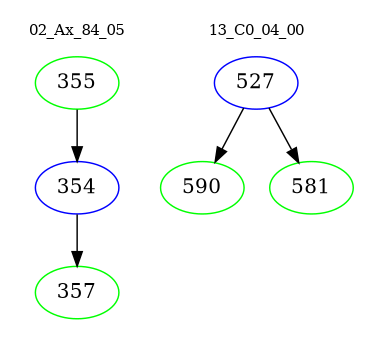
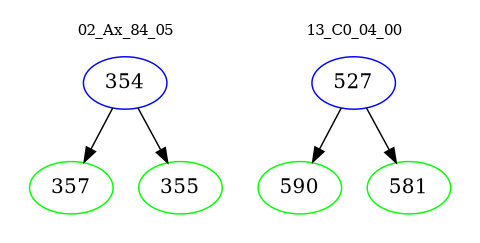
(77, 128) -> (149, 129)
